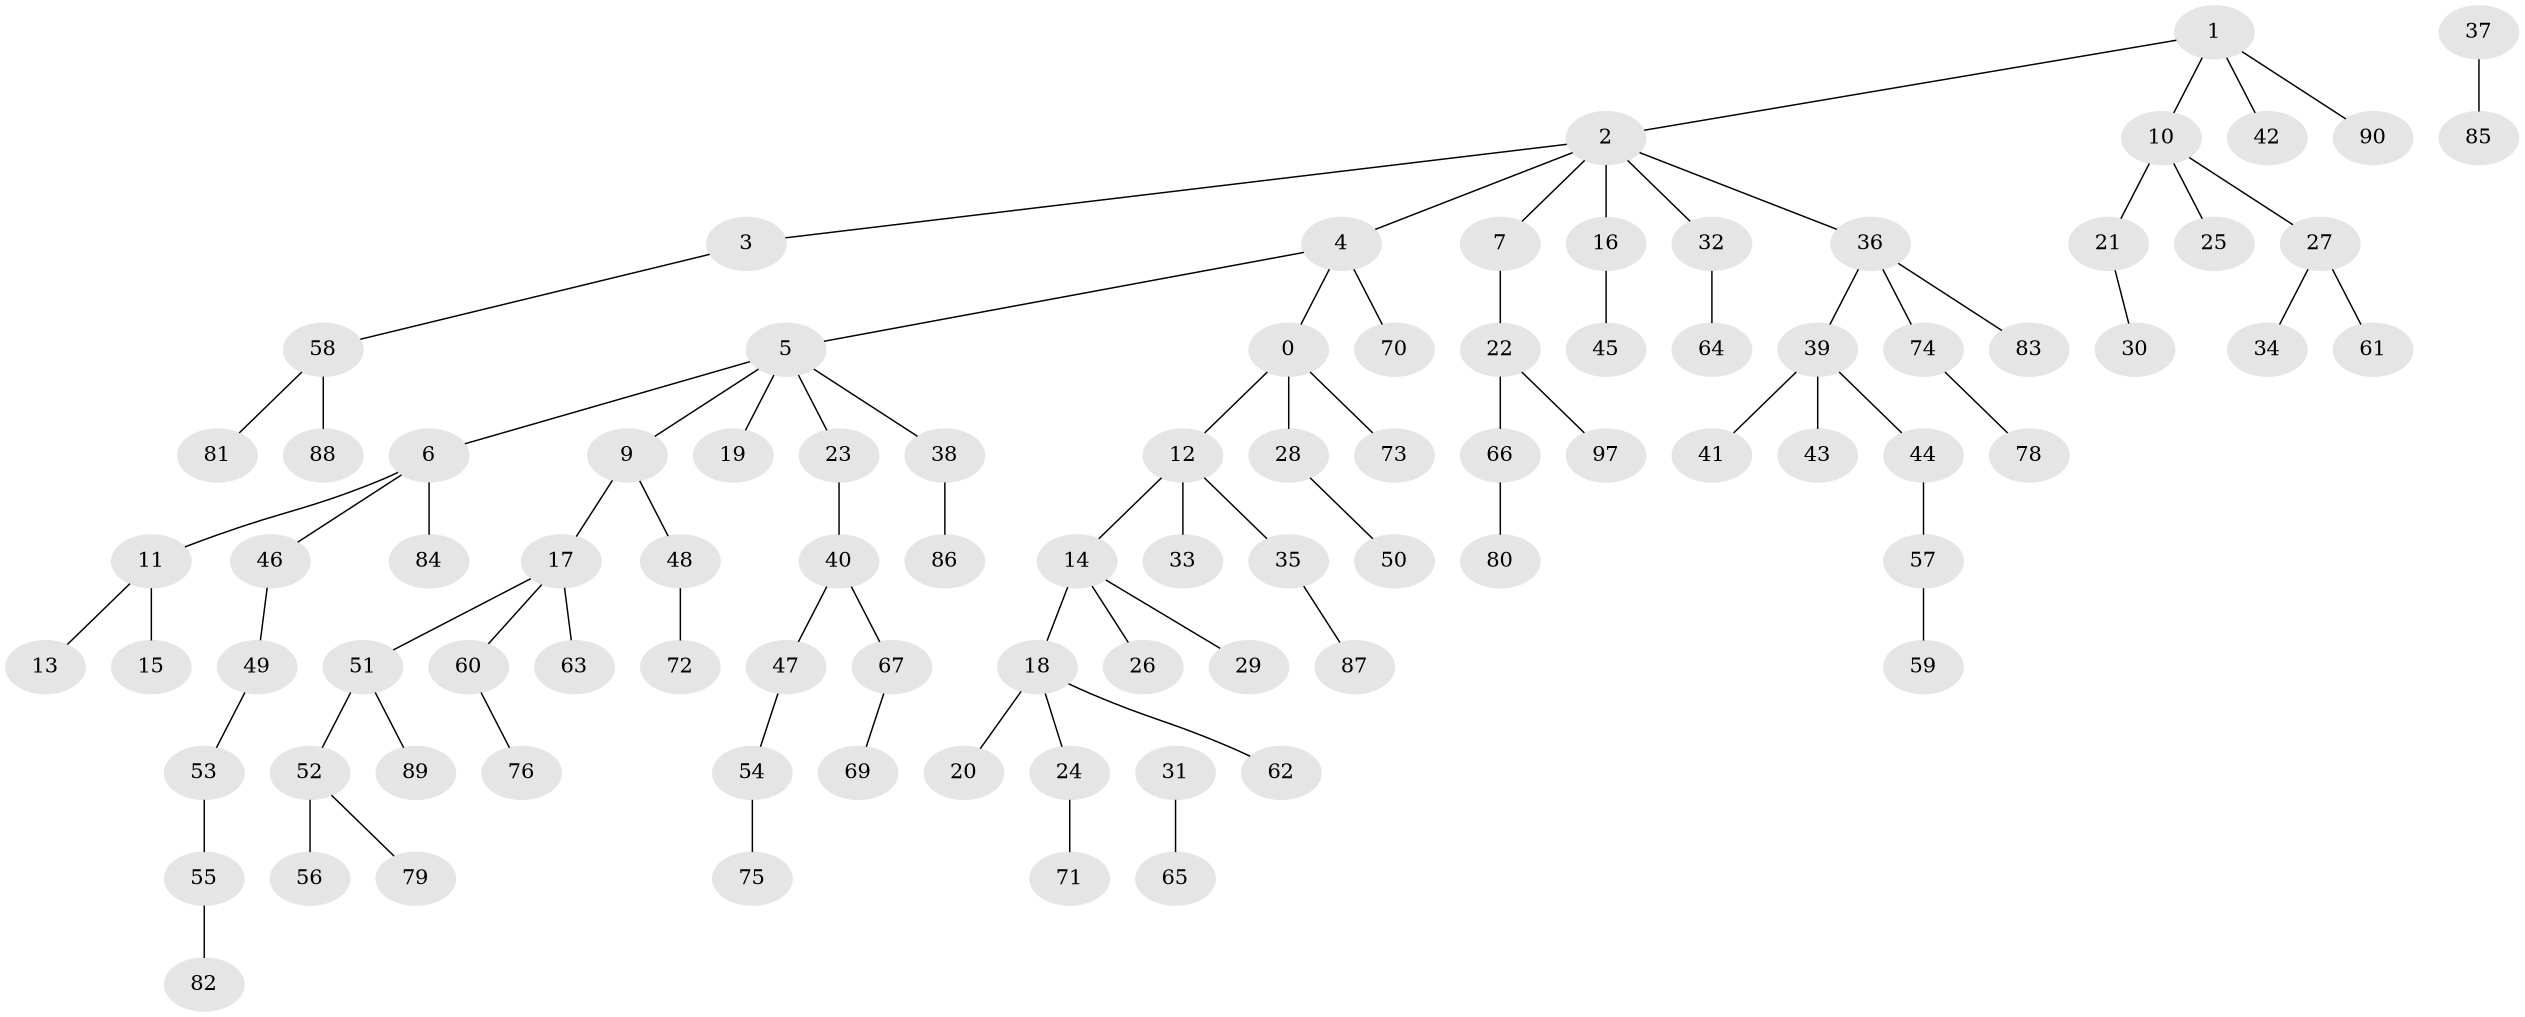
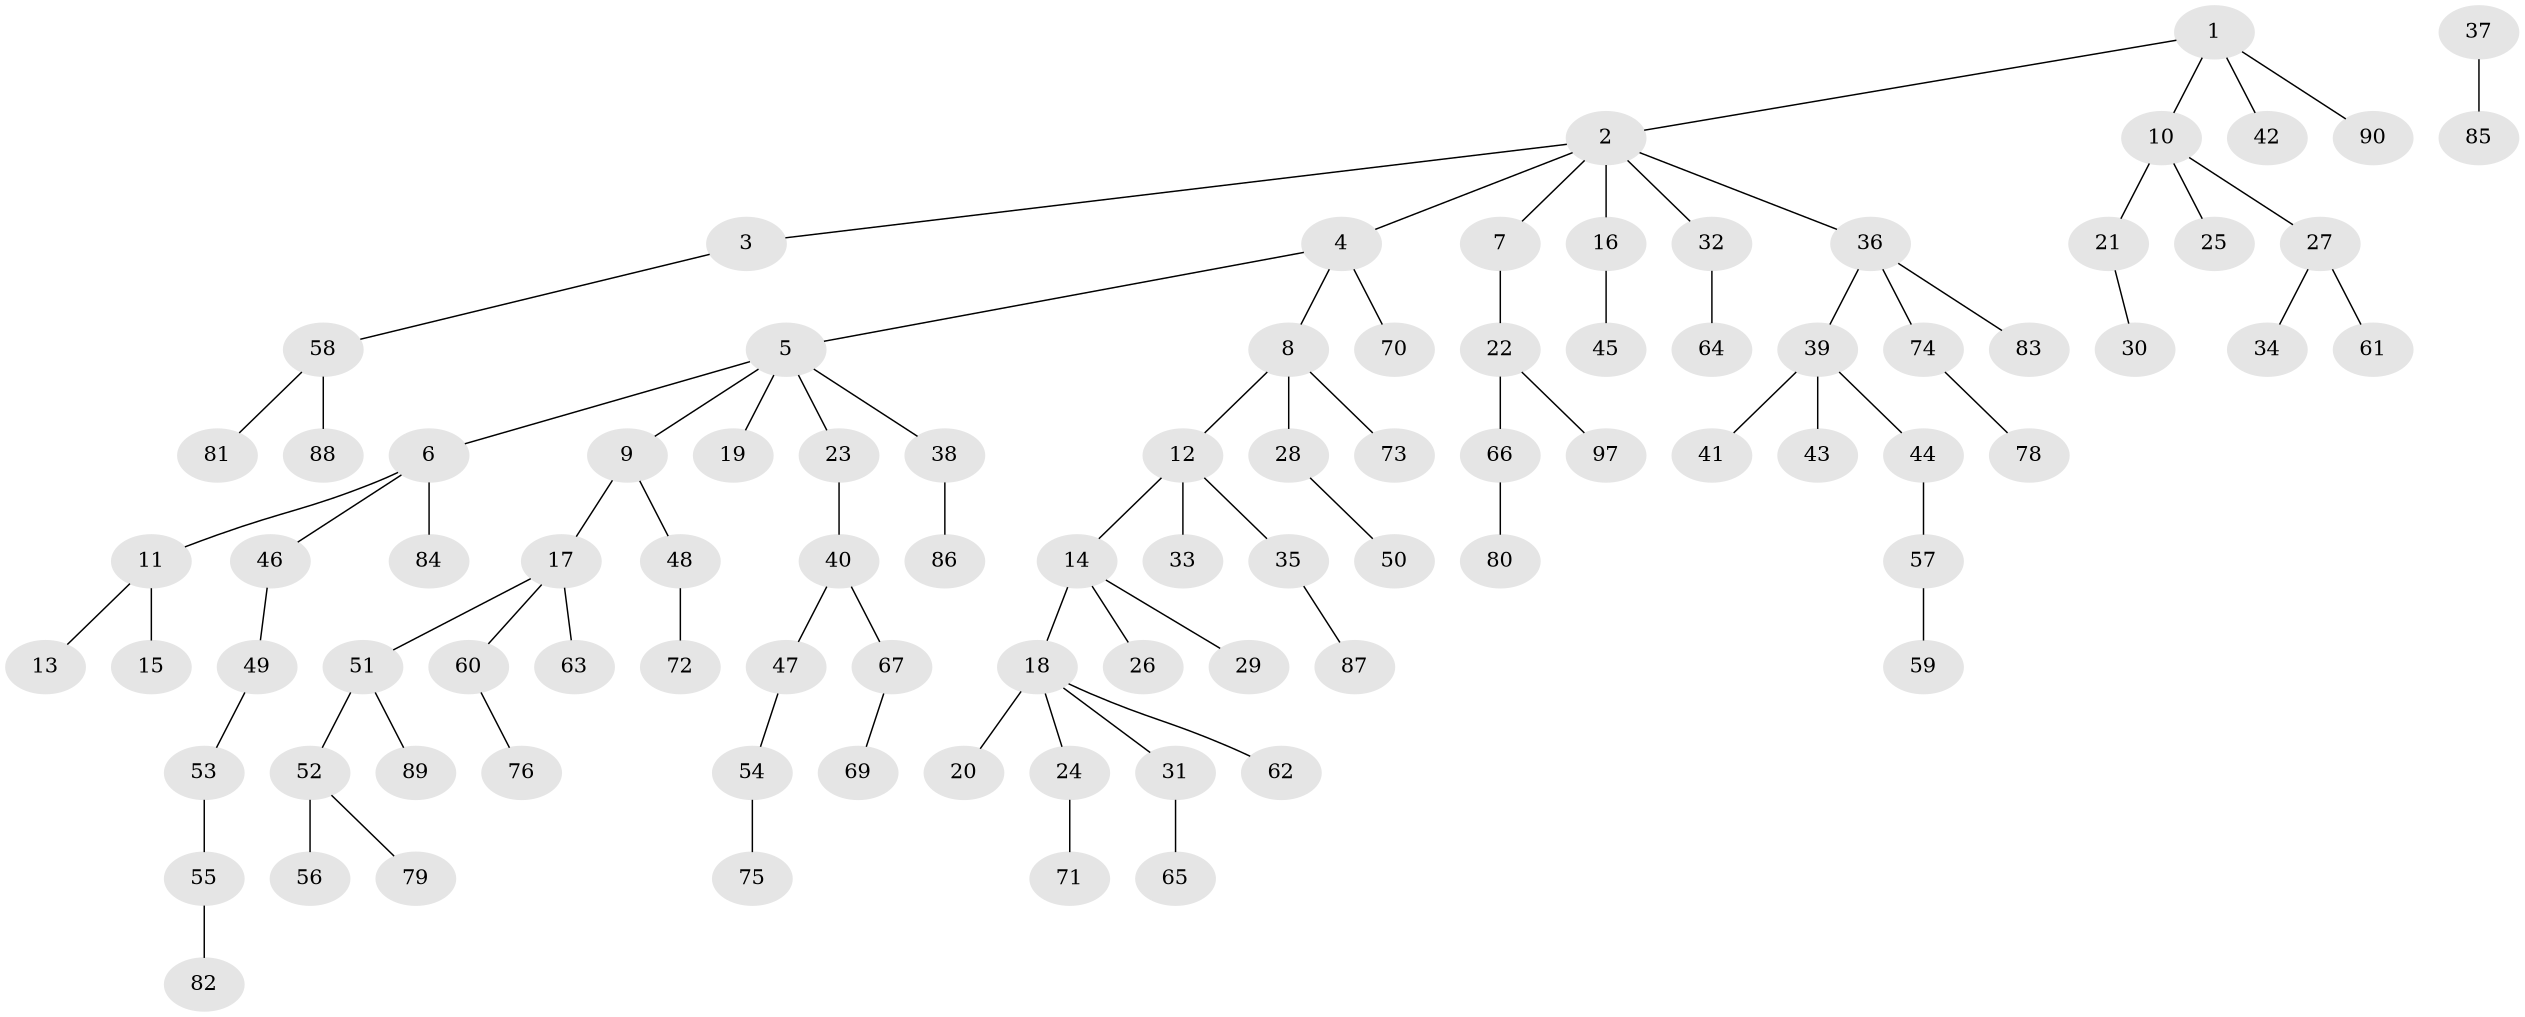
(1289, 350) -> (1289, 350)
none -> (1107, 720)
